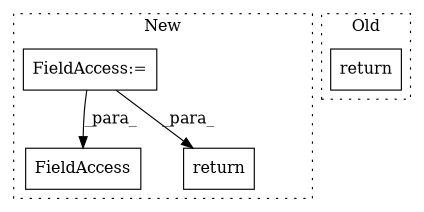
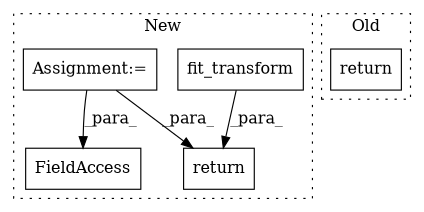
(90, 70) -> (90, 70)
none -> (241, 70)
